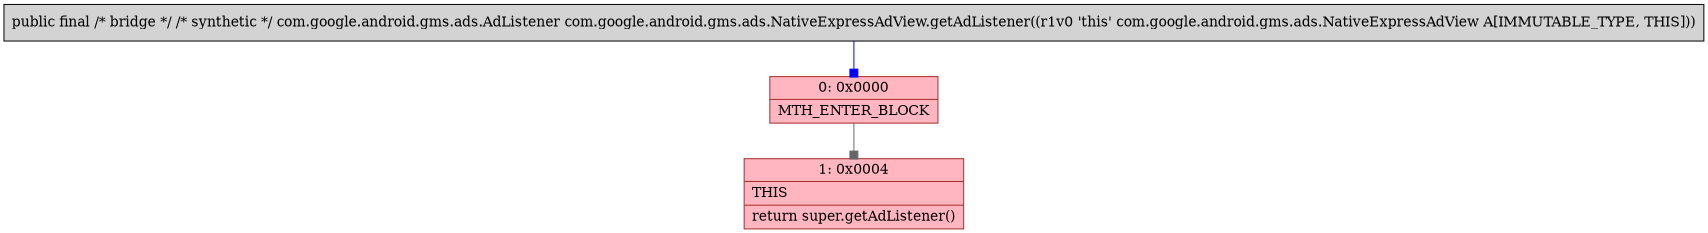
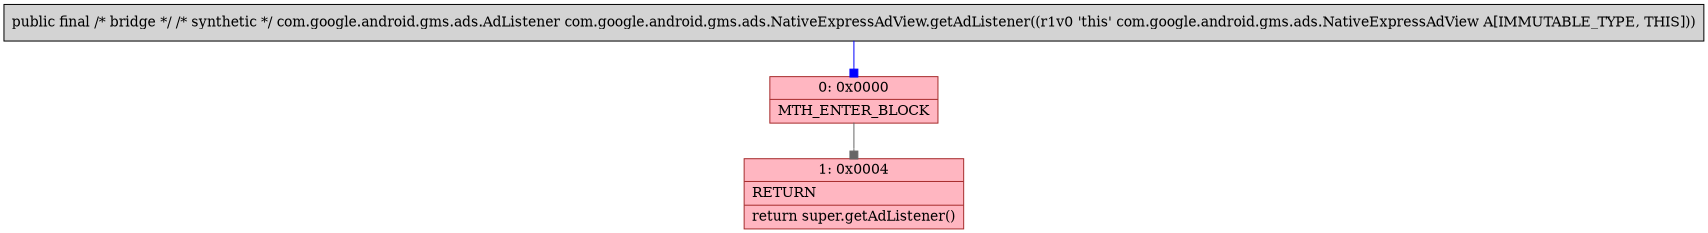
(770, 193) -> (784, 193)
